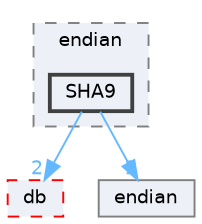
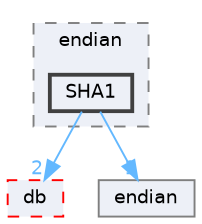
(91, 93) -> (91, 93)
